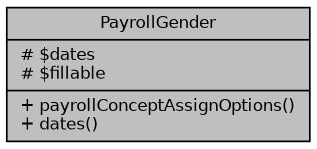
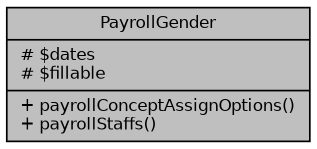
(59, 124) -> (89, 124)
